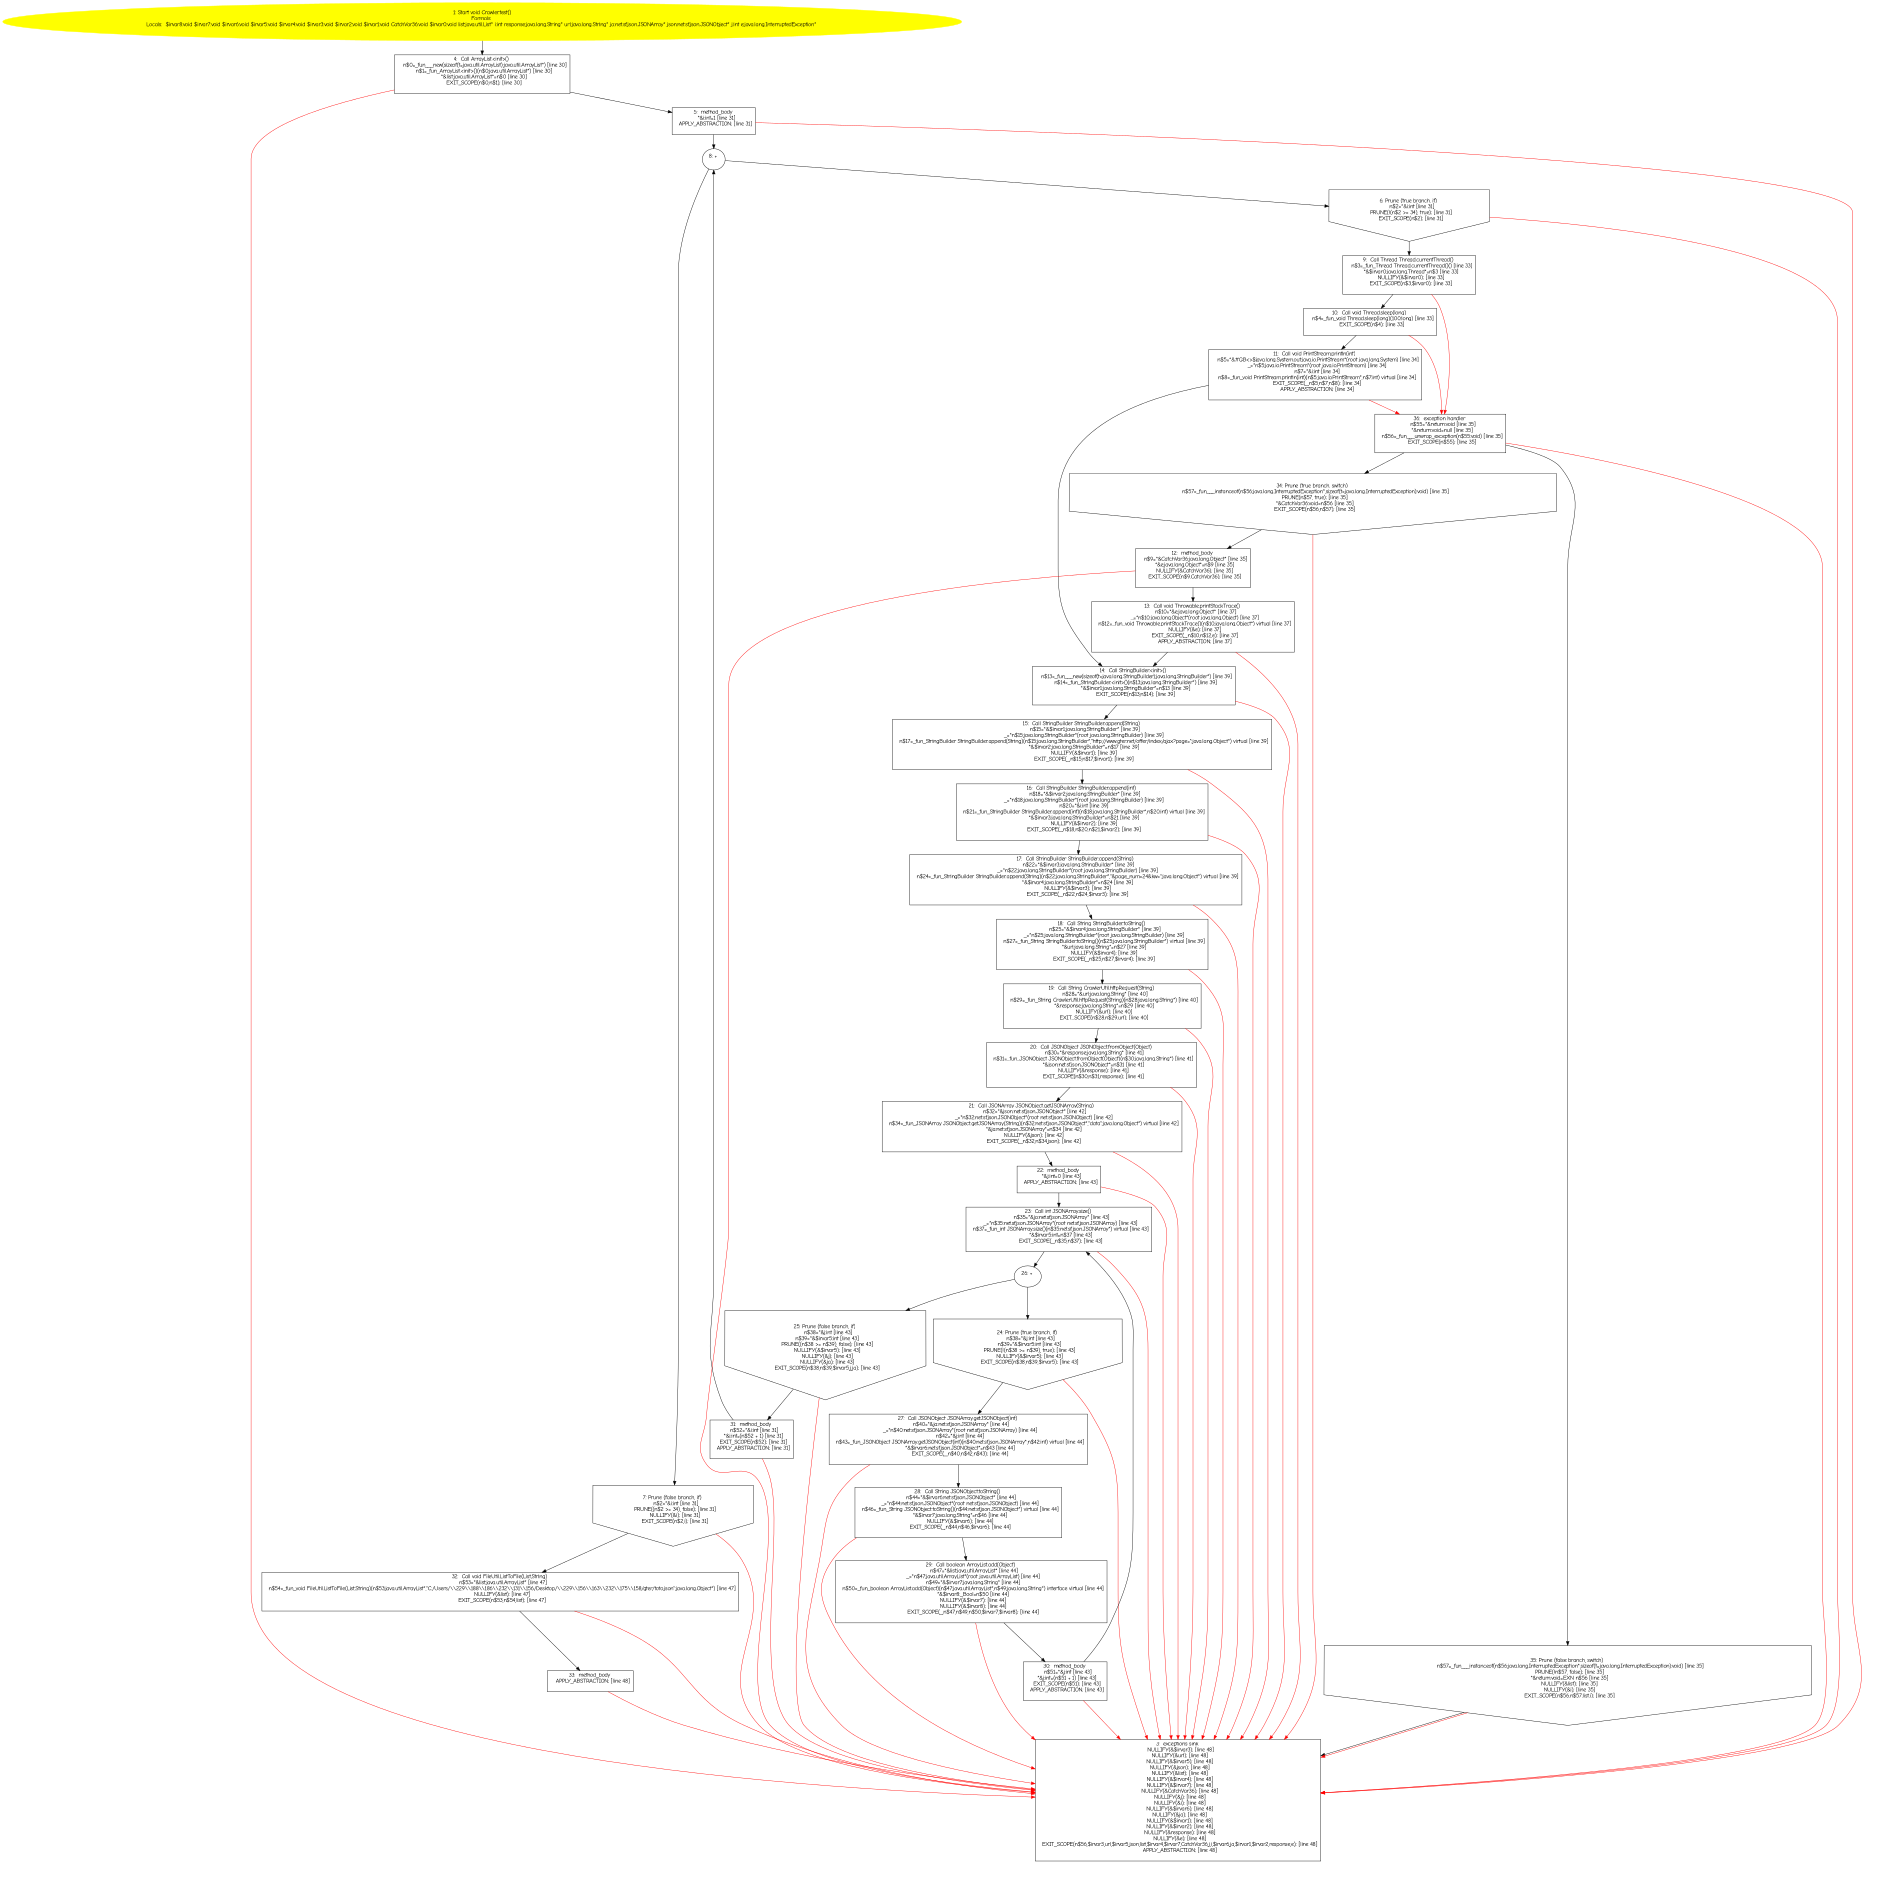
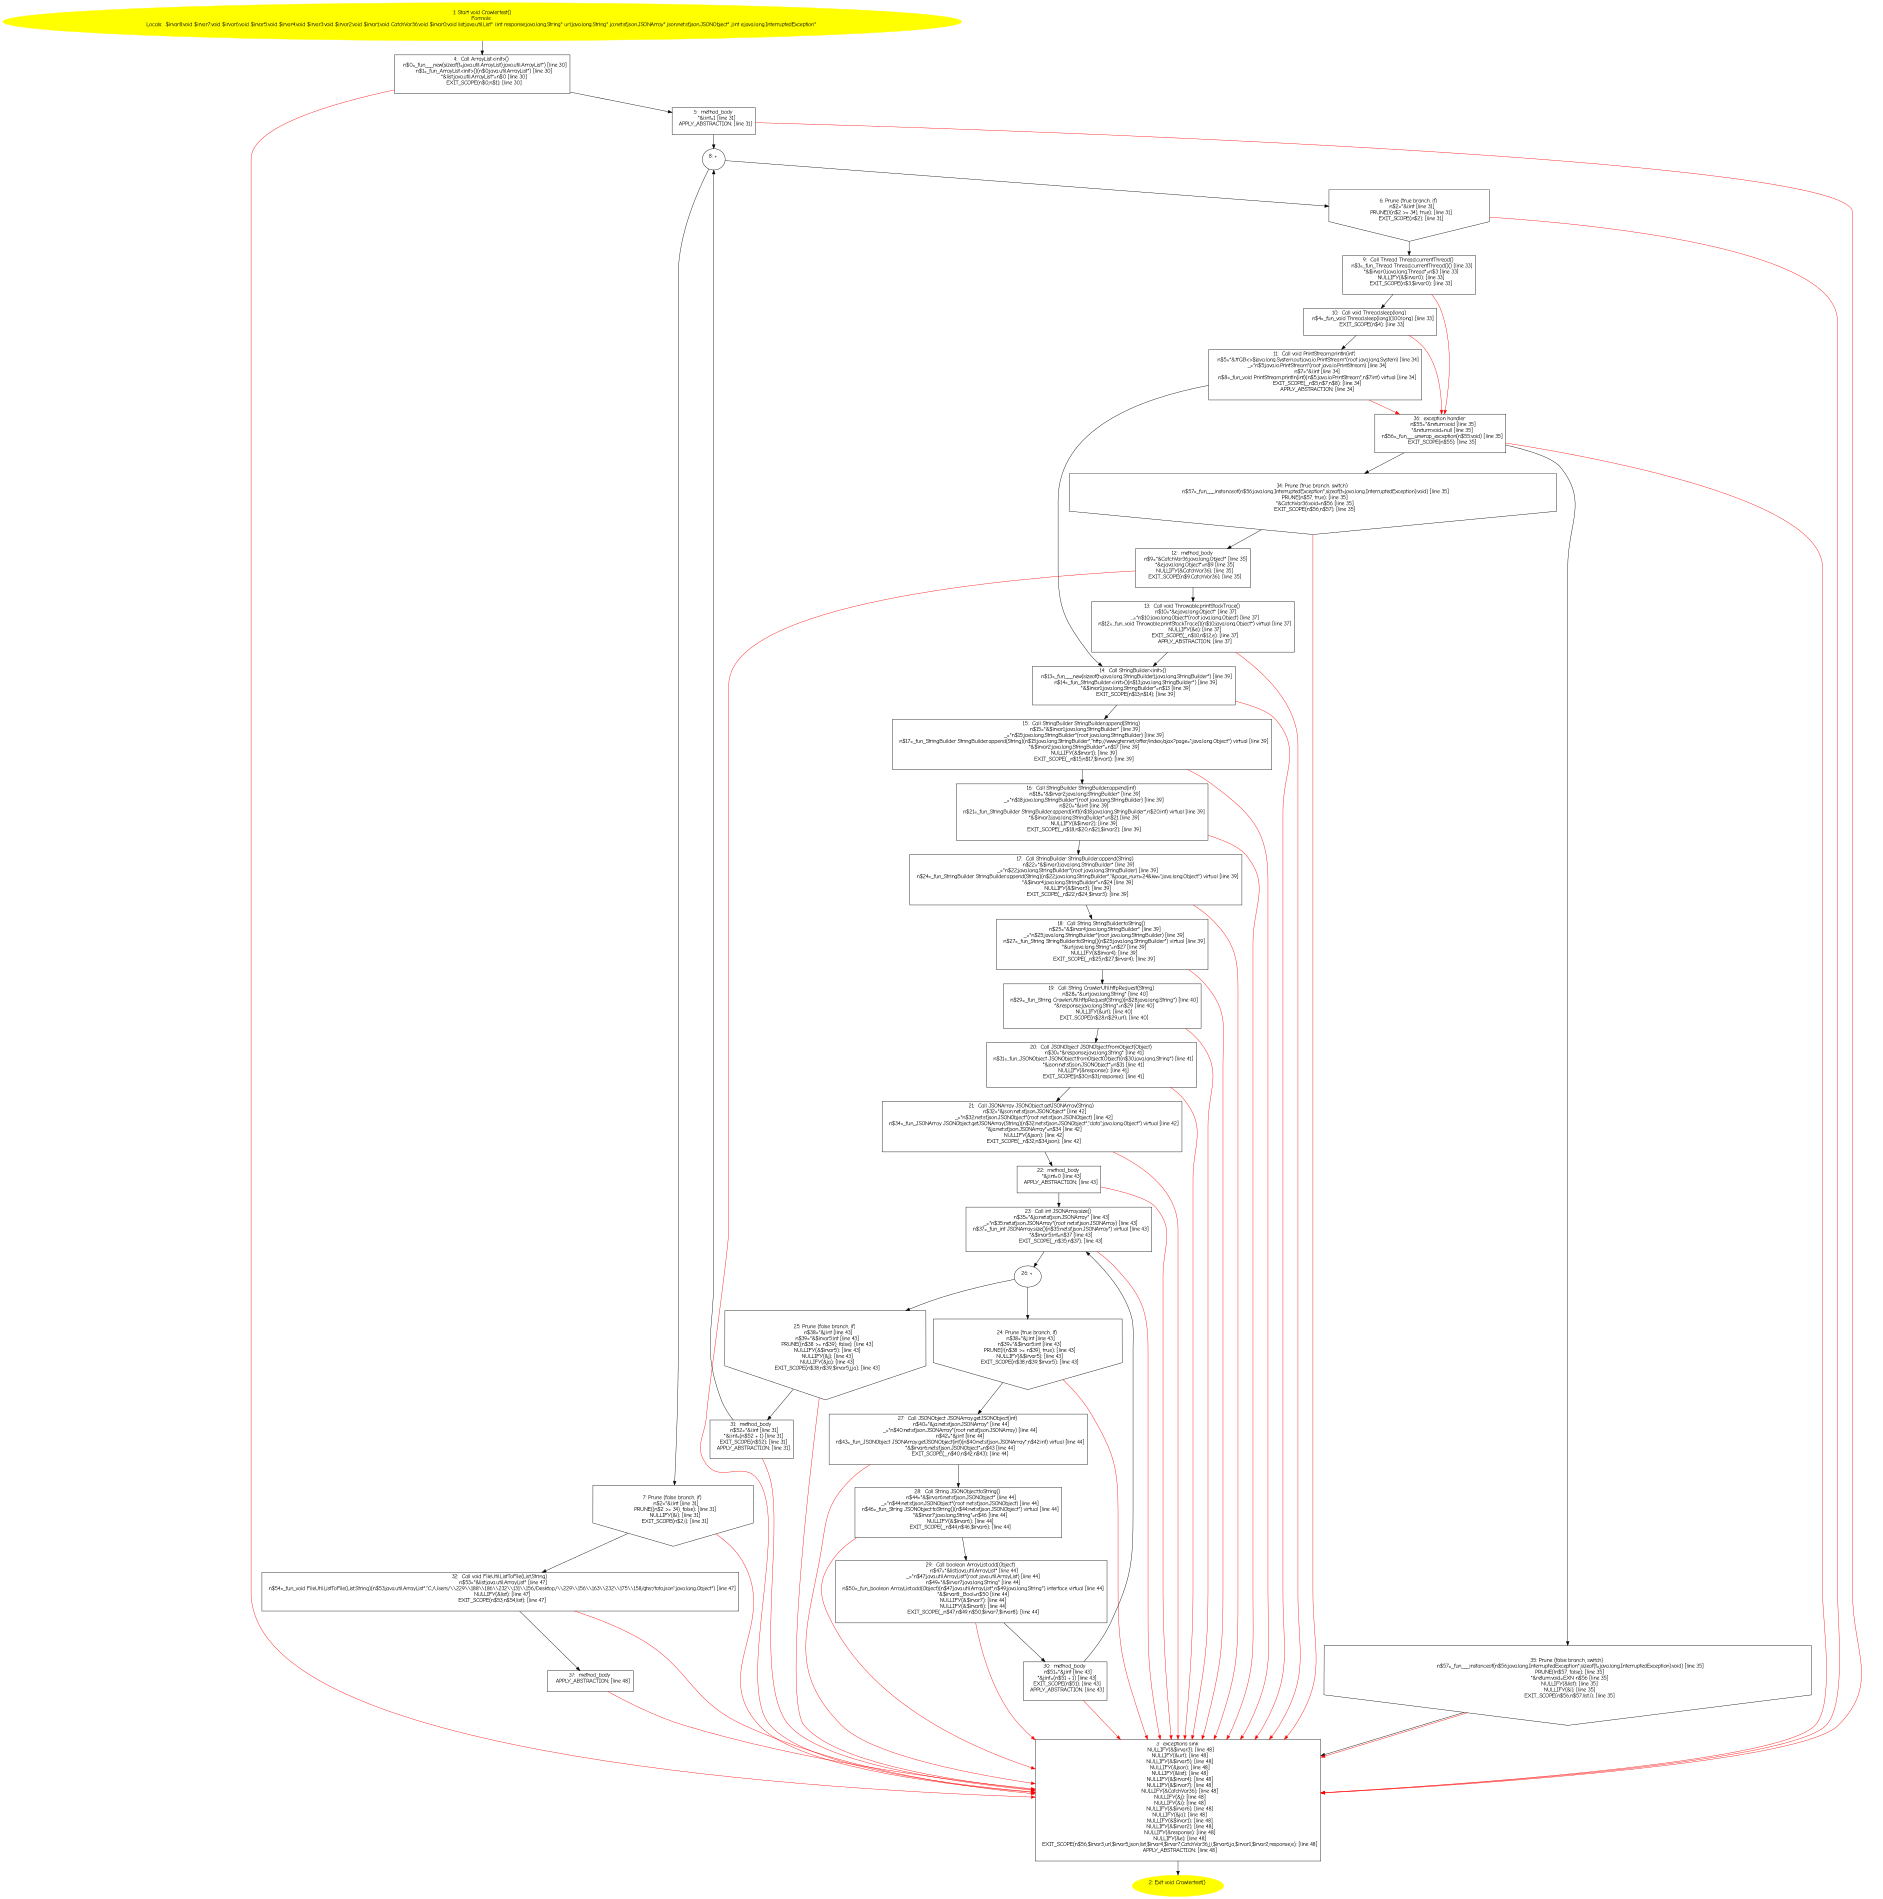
(590, 1681) -> (590, 1681)
none -> (1178, 1886)
